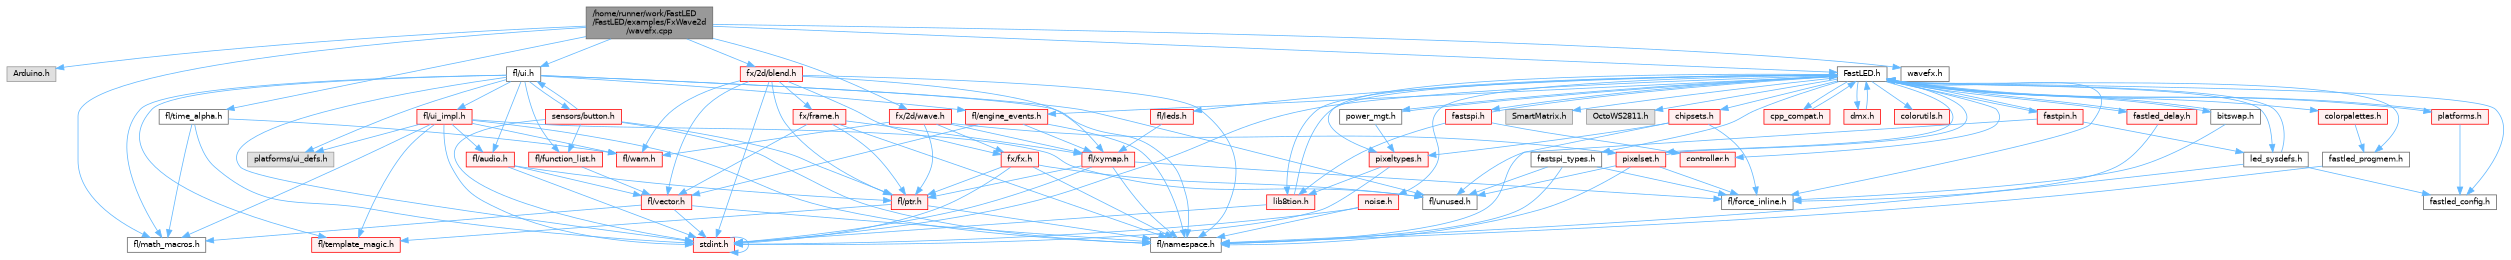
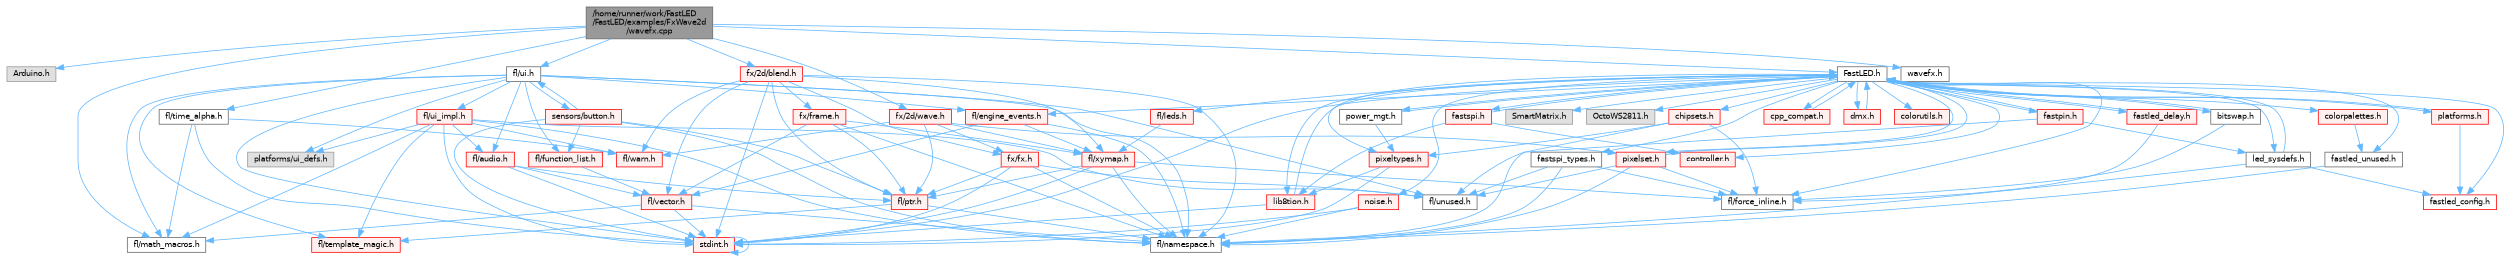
(2366, 160) -> (2364, 160)
(2460, 202) -> (2460, 202)
